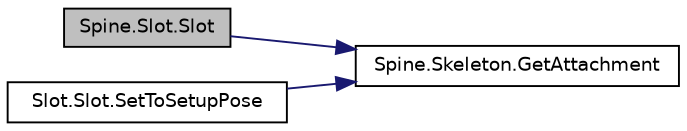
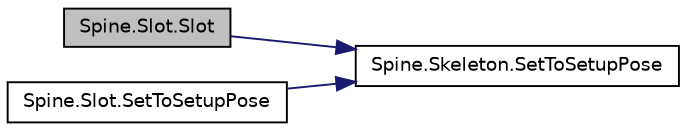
(517, 66) -> (517, 66)
(147, 102) -> (147, 102)
